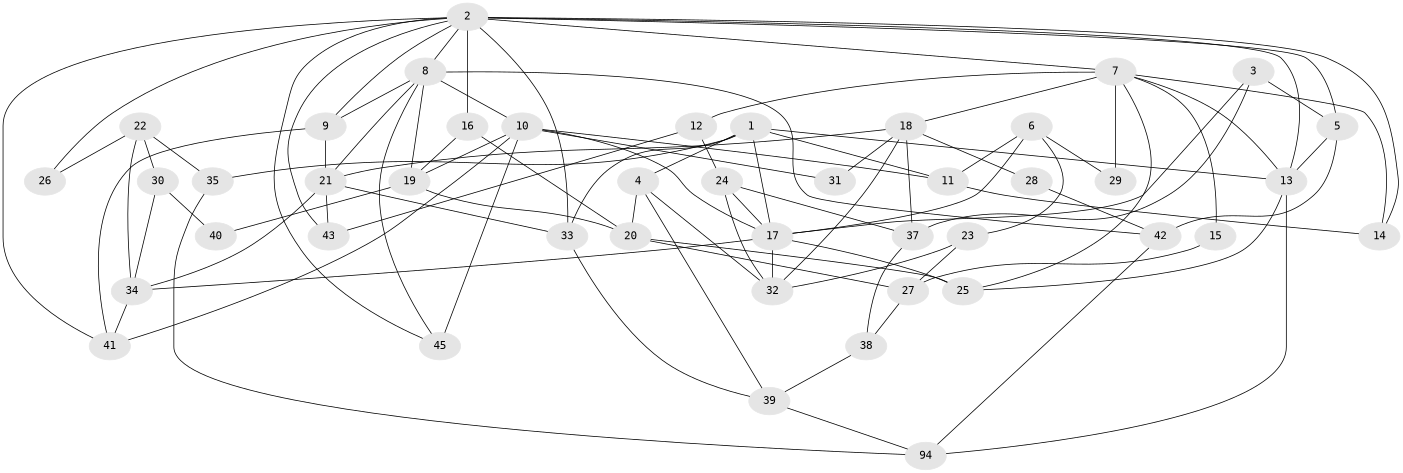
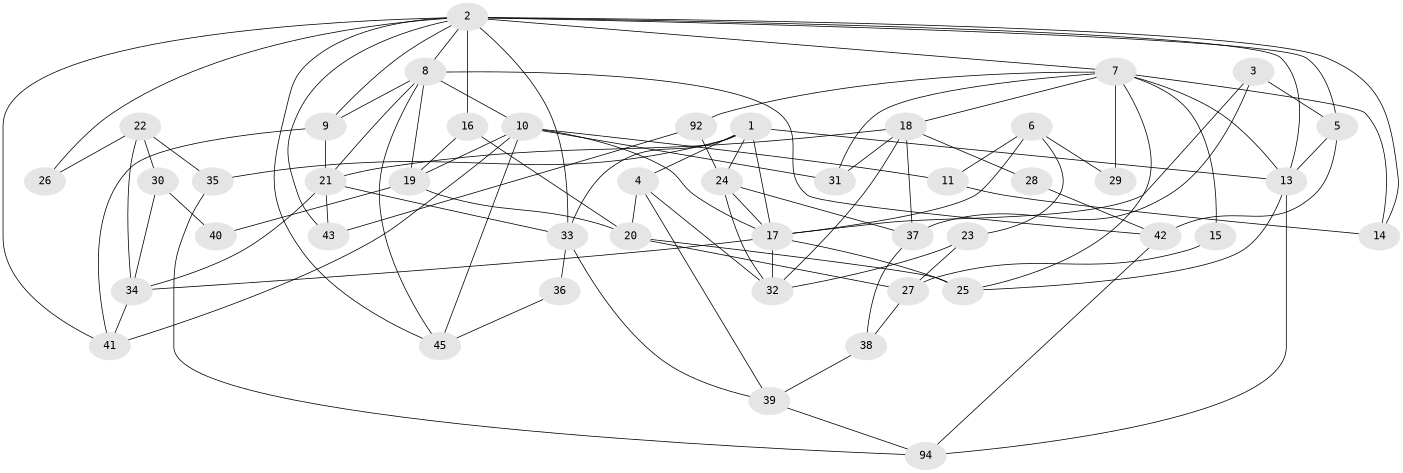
none -> (951, 91)
(696, 127) -> (696, 127)
(849, 154) -> (735, 157)
none -> (560, 291)
